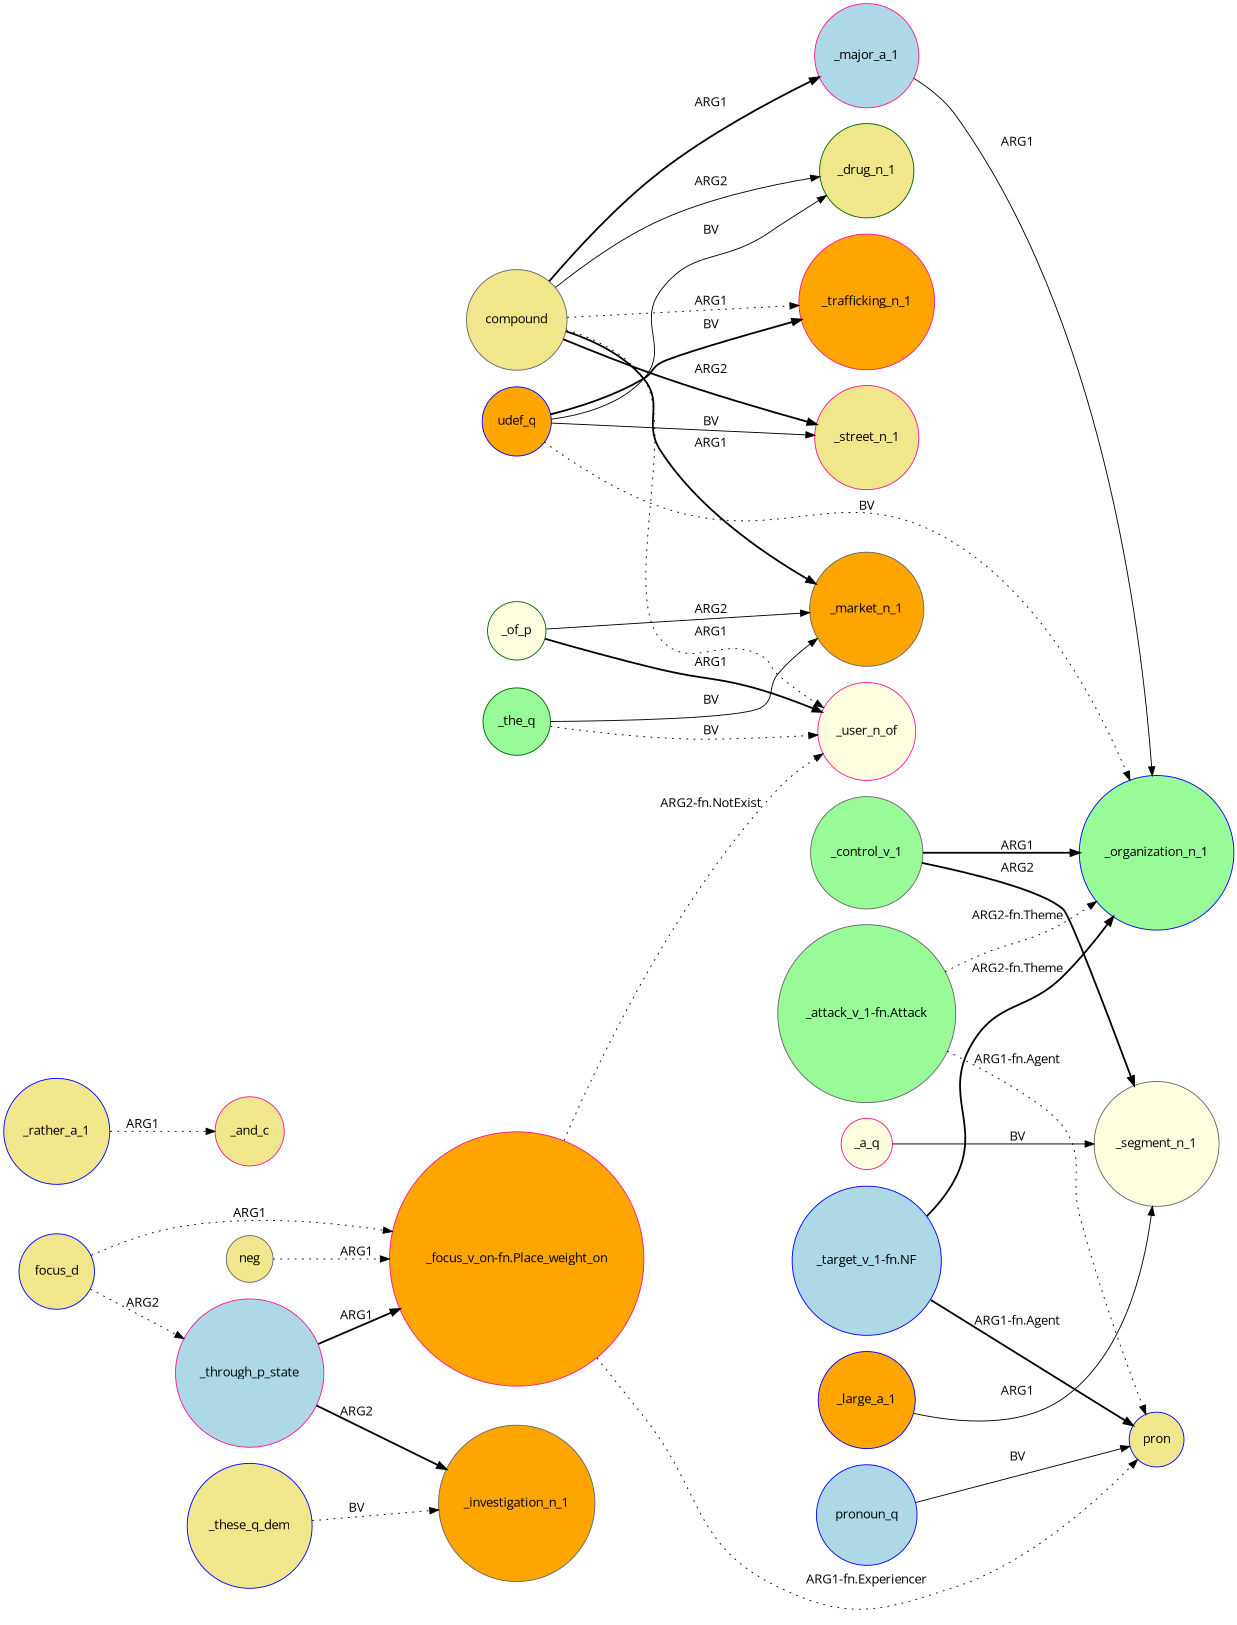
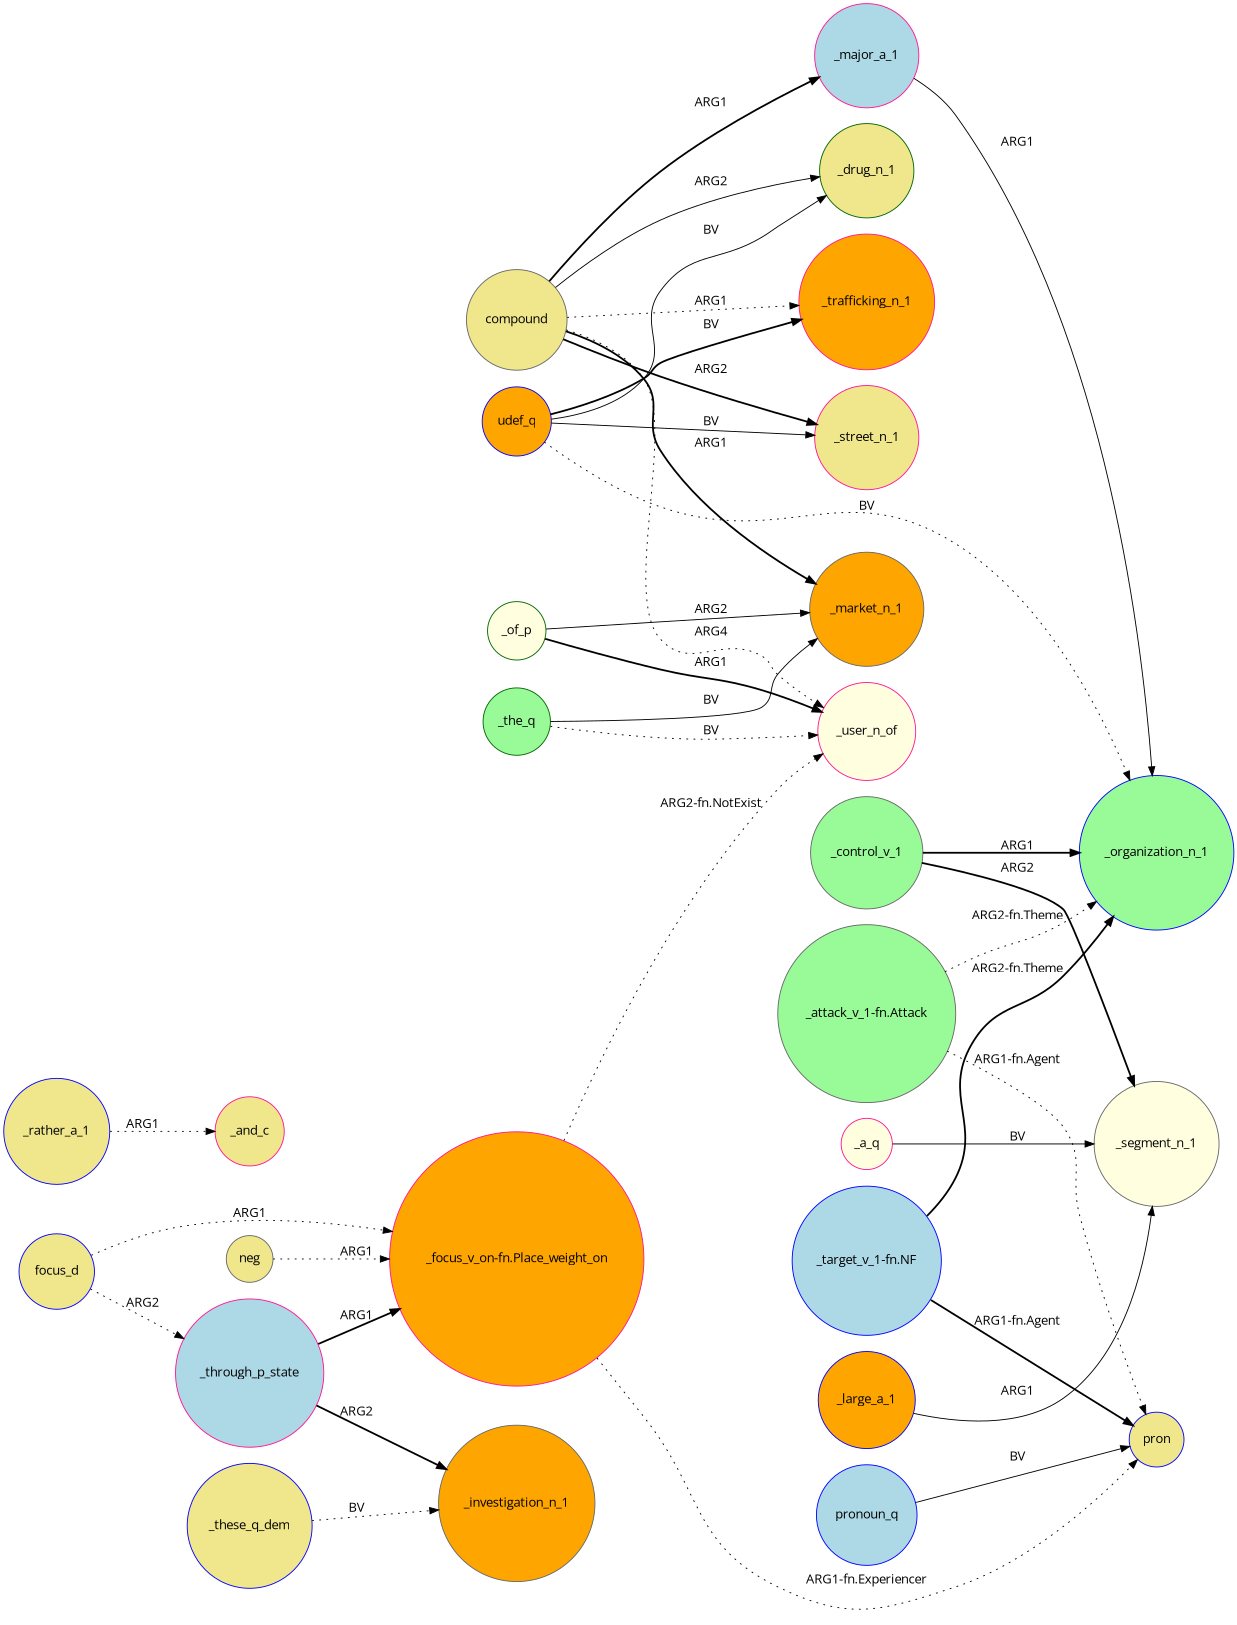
(711, 632) -> (711, 632)
